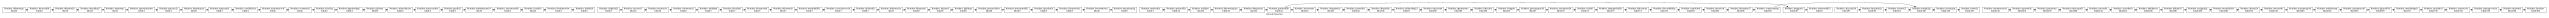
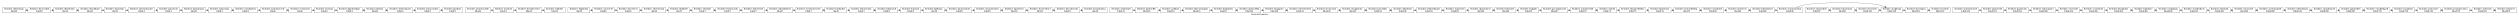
(479, 10) -> none
(1291, 10) -> (1313, 10)
